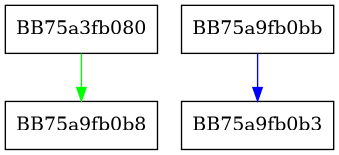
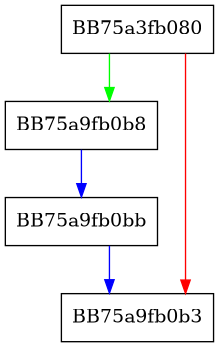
none -> (81, 167)
none -> (186, 167)
